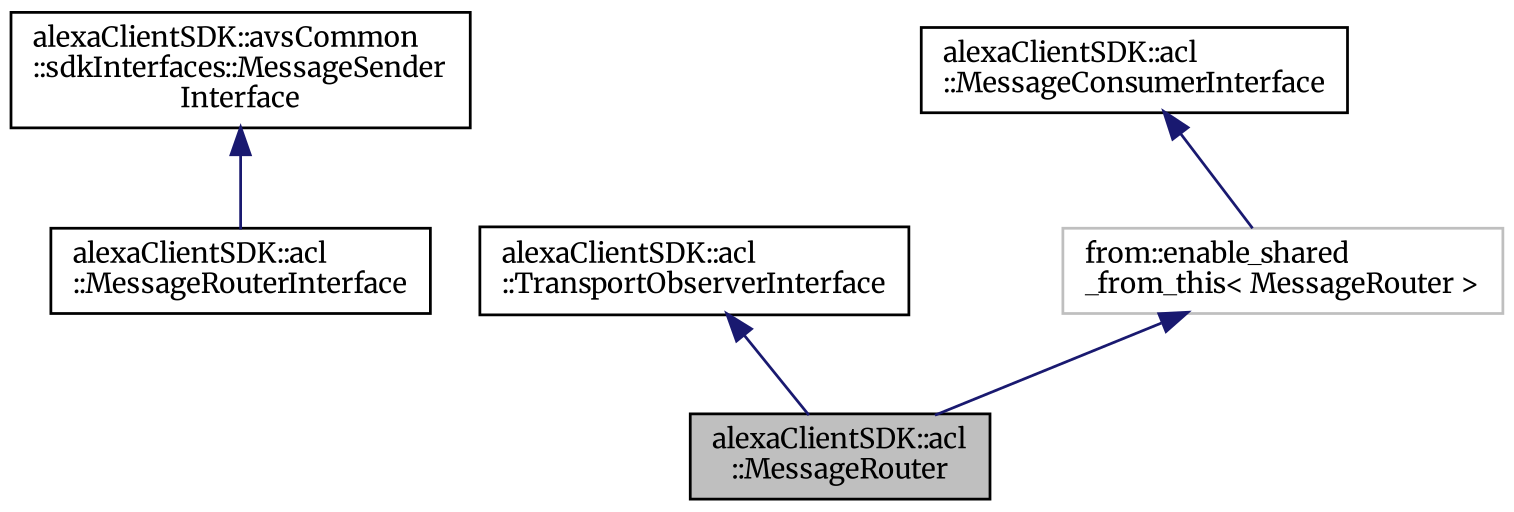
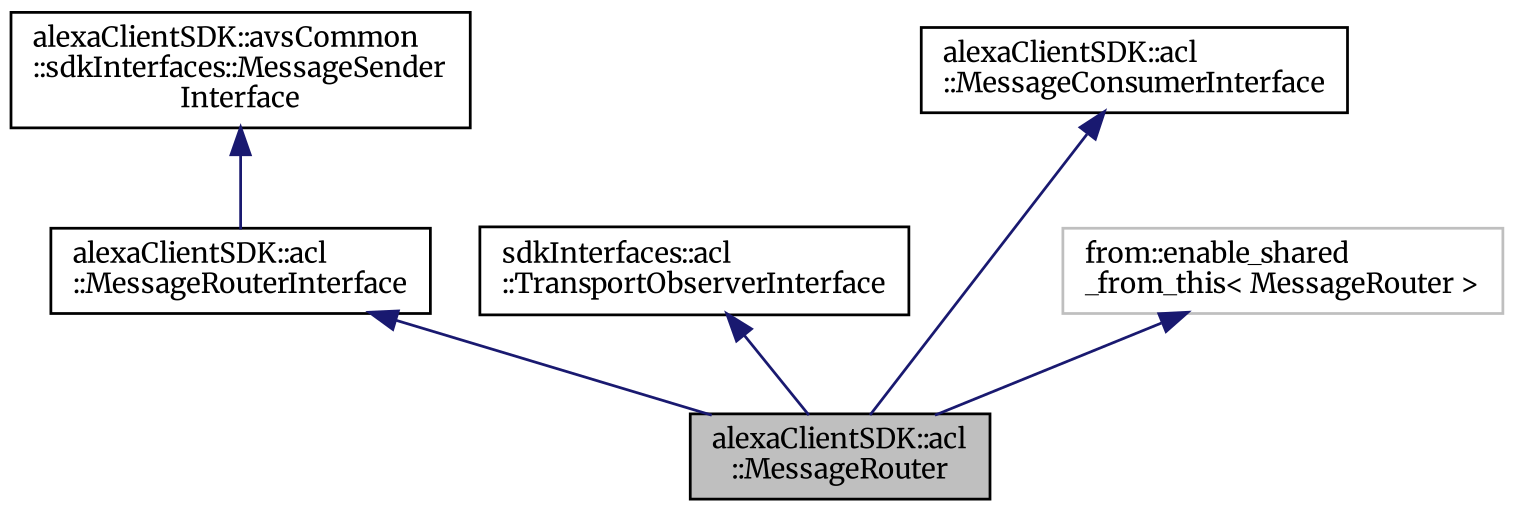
(1217, 181) -> (979, 275)
(694, 271) -> (694, 271)
none -> (554, 368)
